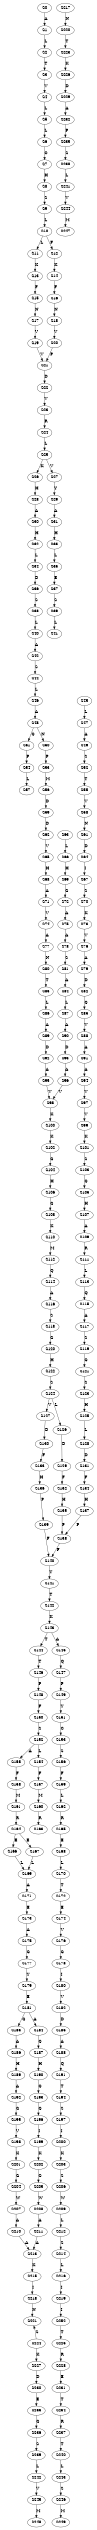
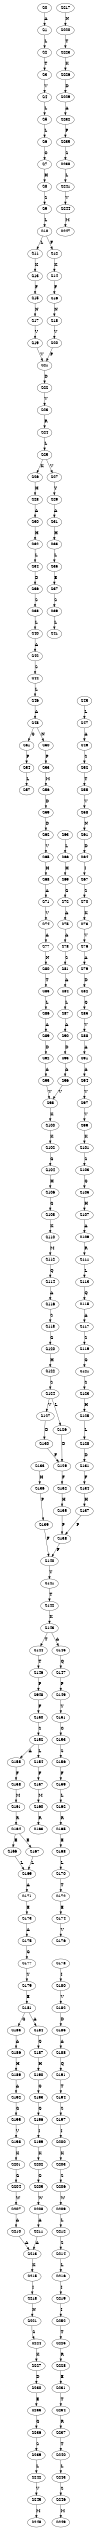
(42, 1454) -> (52, 1454)
(38, 1695) -> (38, 1695)
(61, 1951) -> none
(36, 2334) -> (32, 2331)
